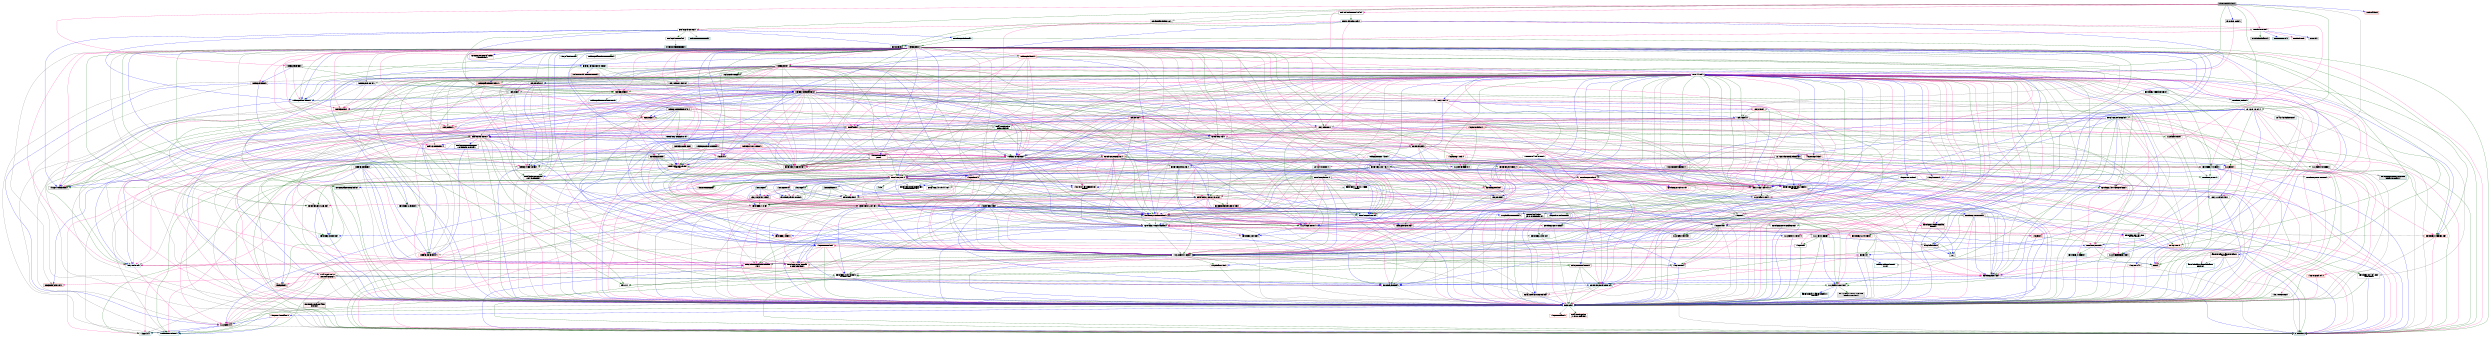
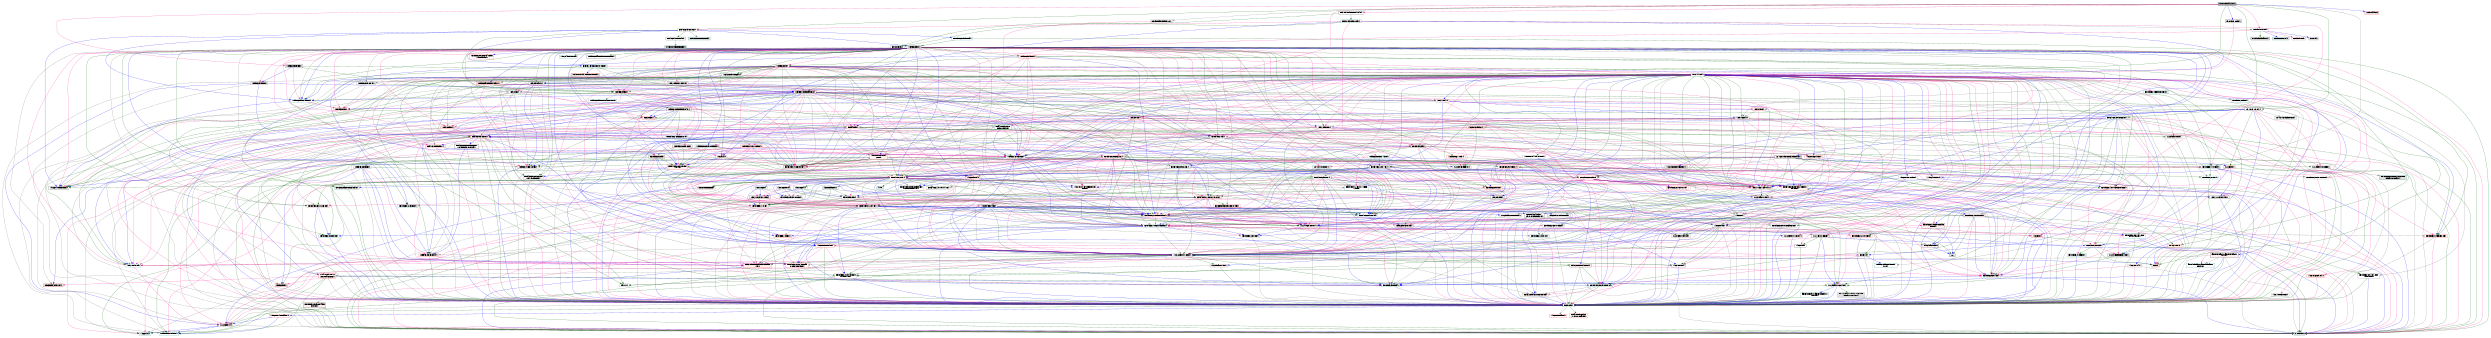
(1121, 162) -> (1121, 162)
